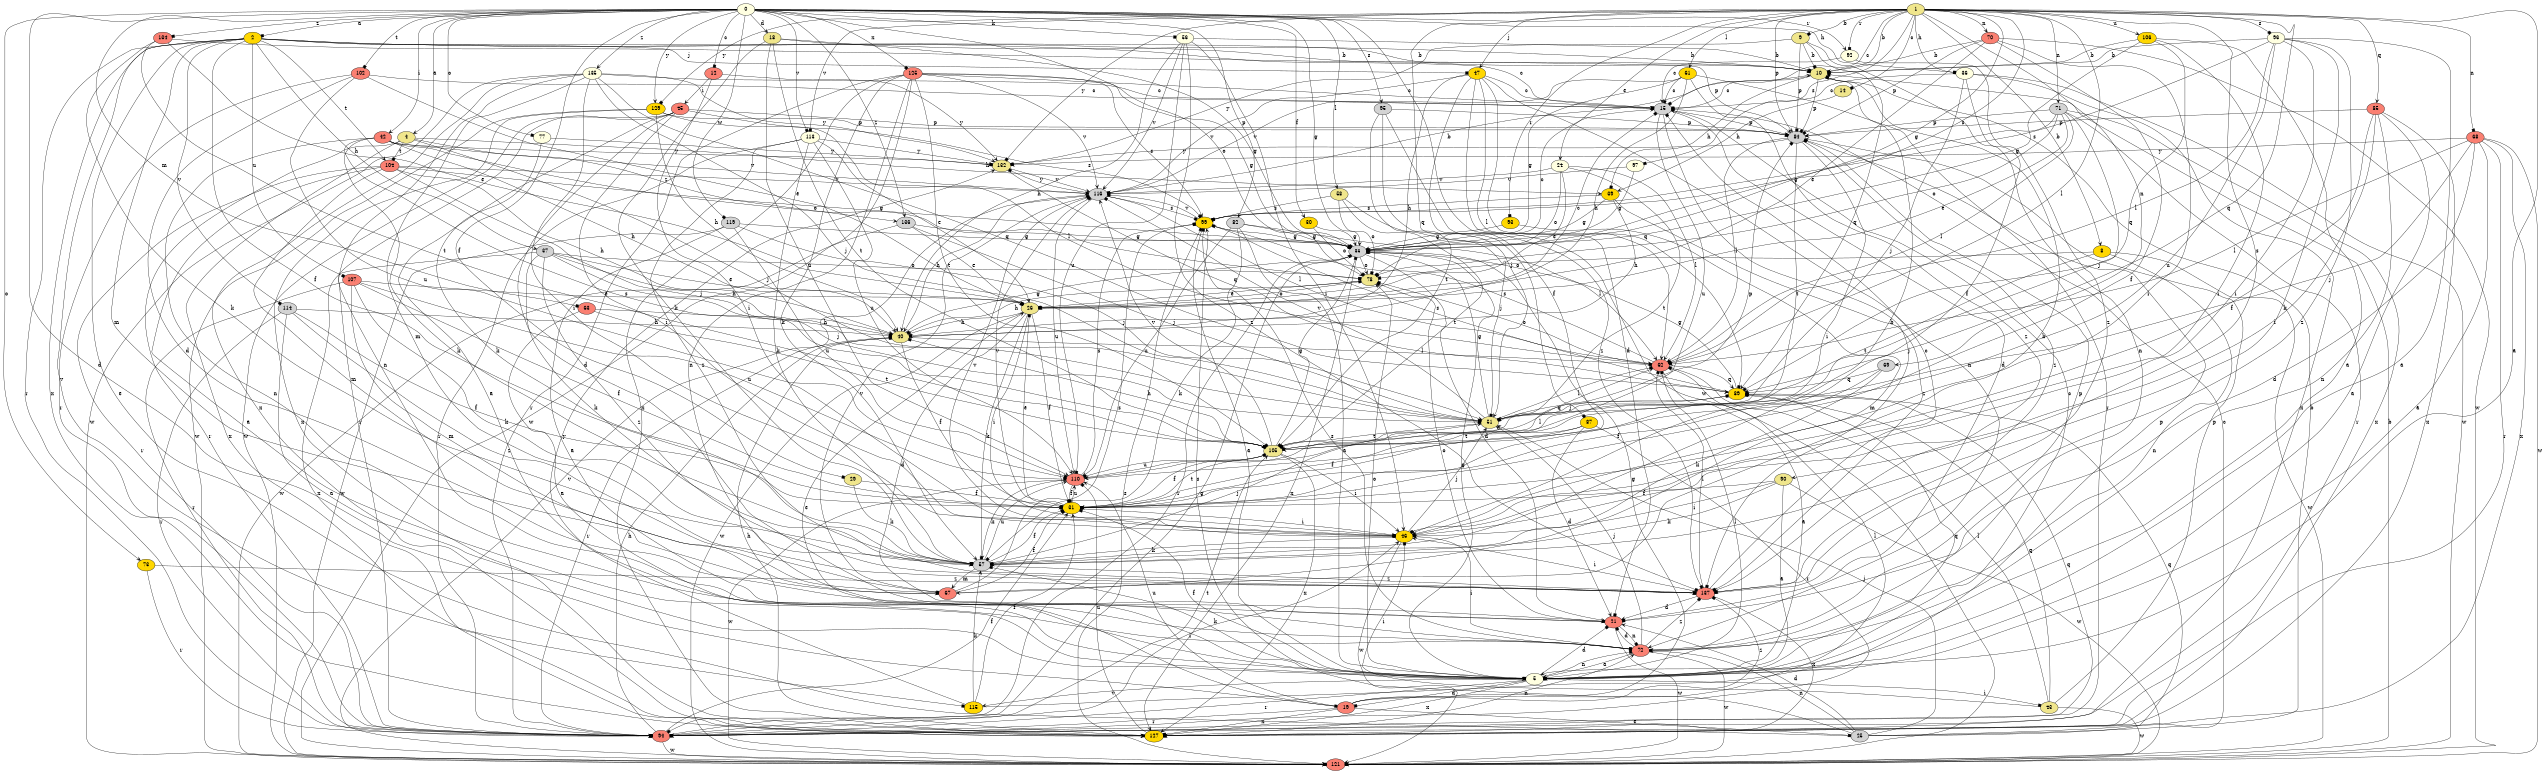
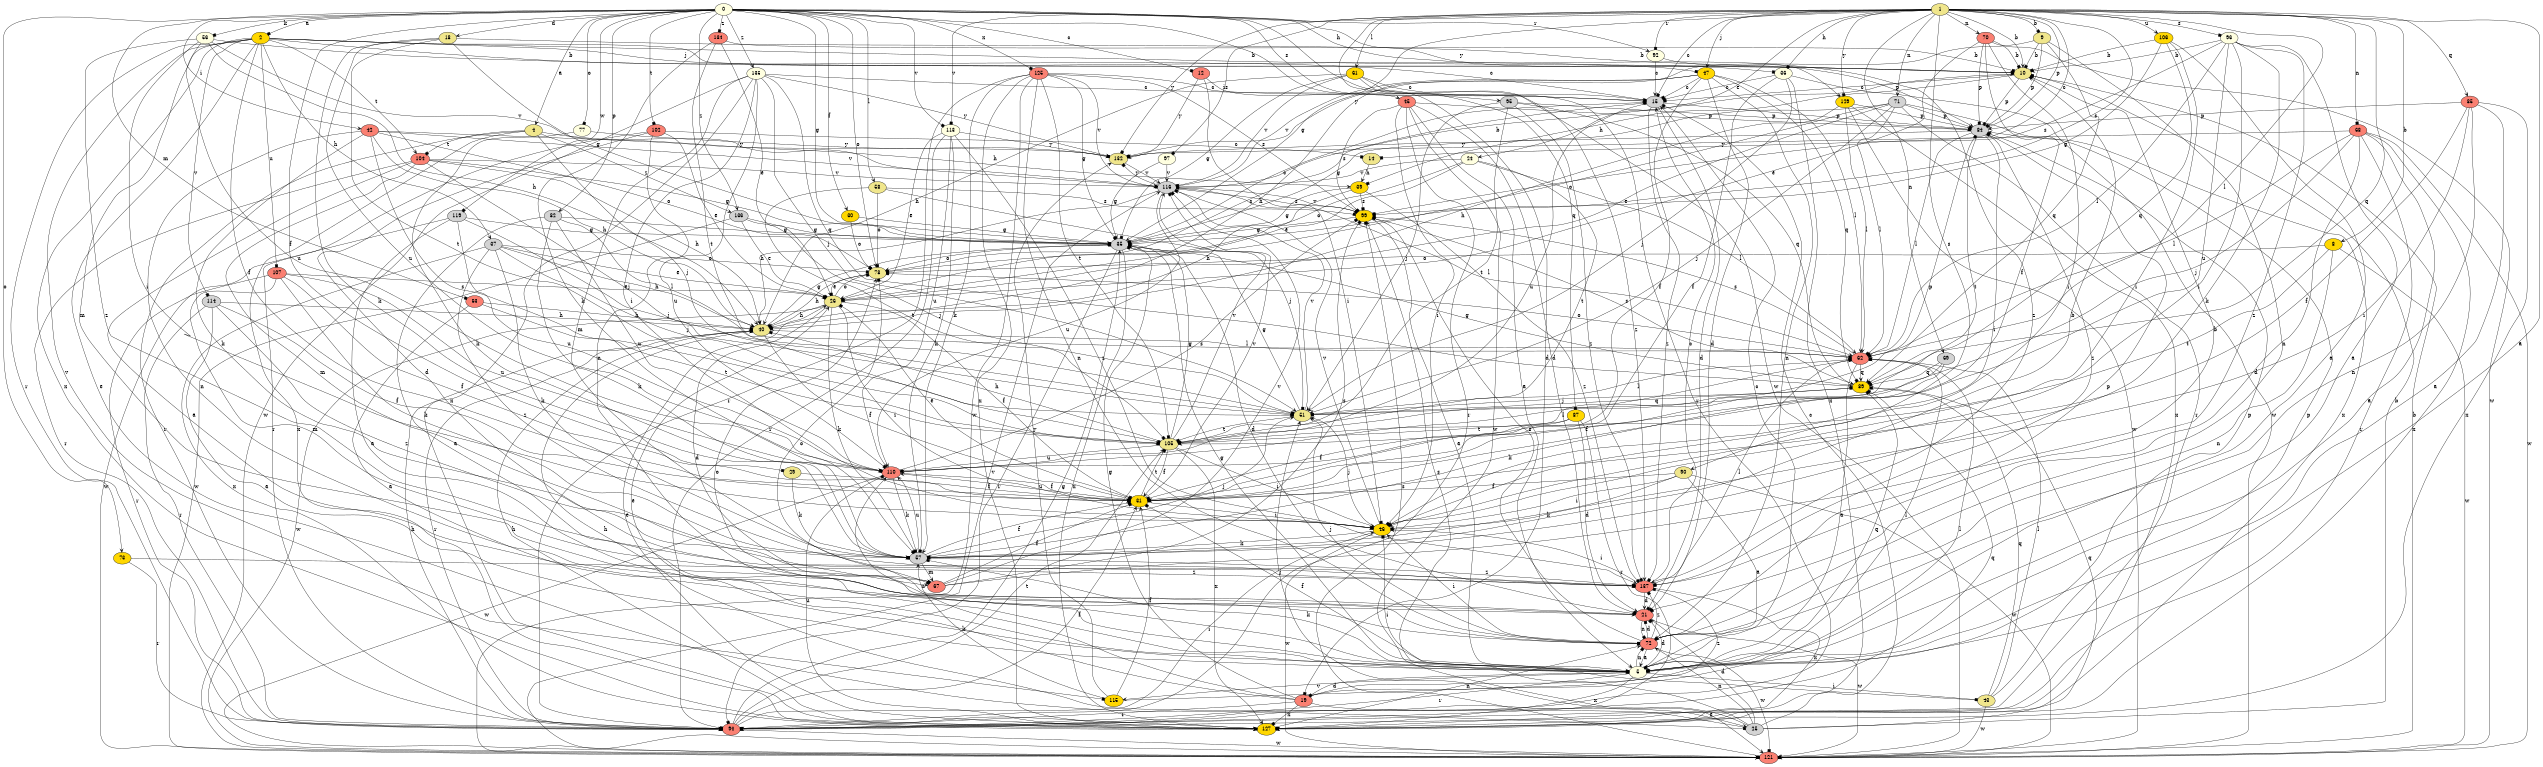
(978, 94) -> (995, 140)
(1510, 223) -> none
(1349, 335) -> (1738, 184)
(1909, 351) -> (1667, 344)
(1925, 354) -> (1688, 360)
none -> (777, 676)
none -> (1019, 686)
